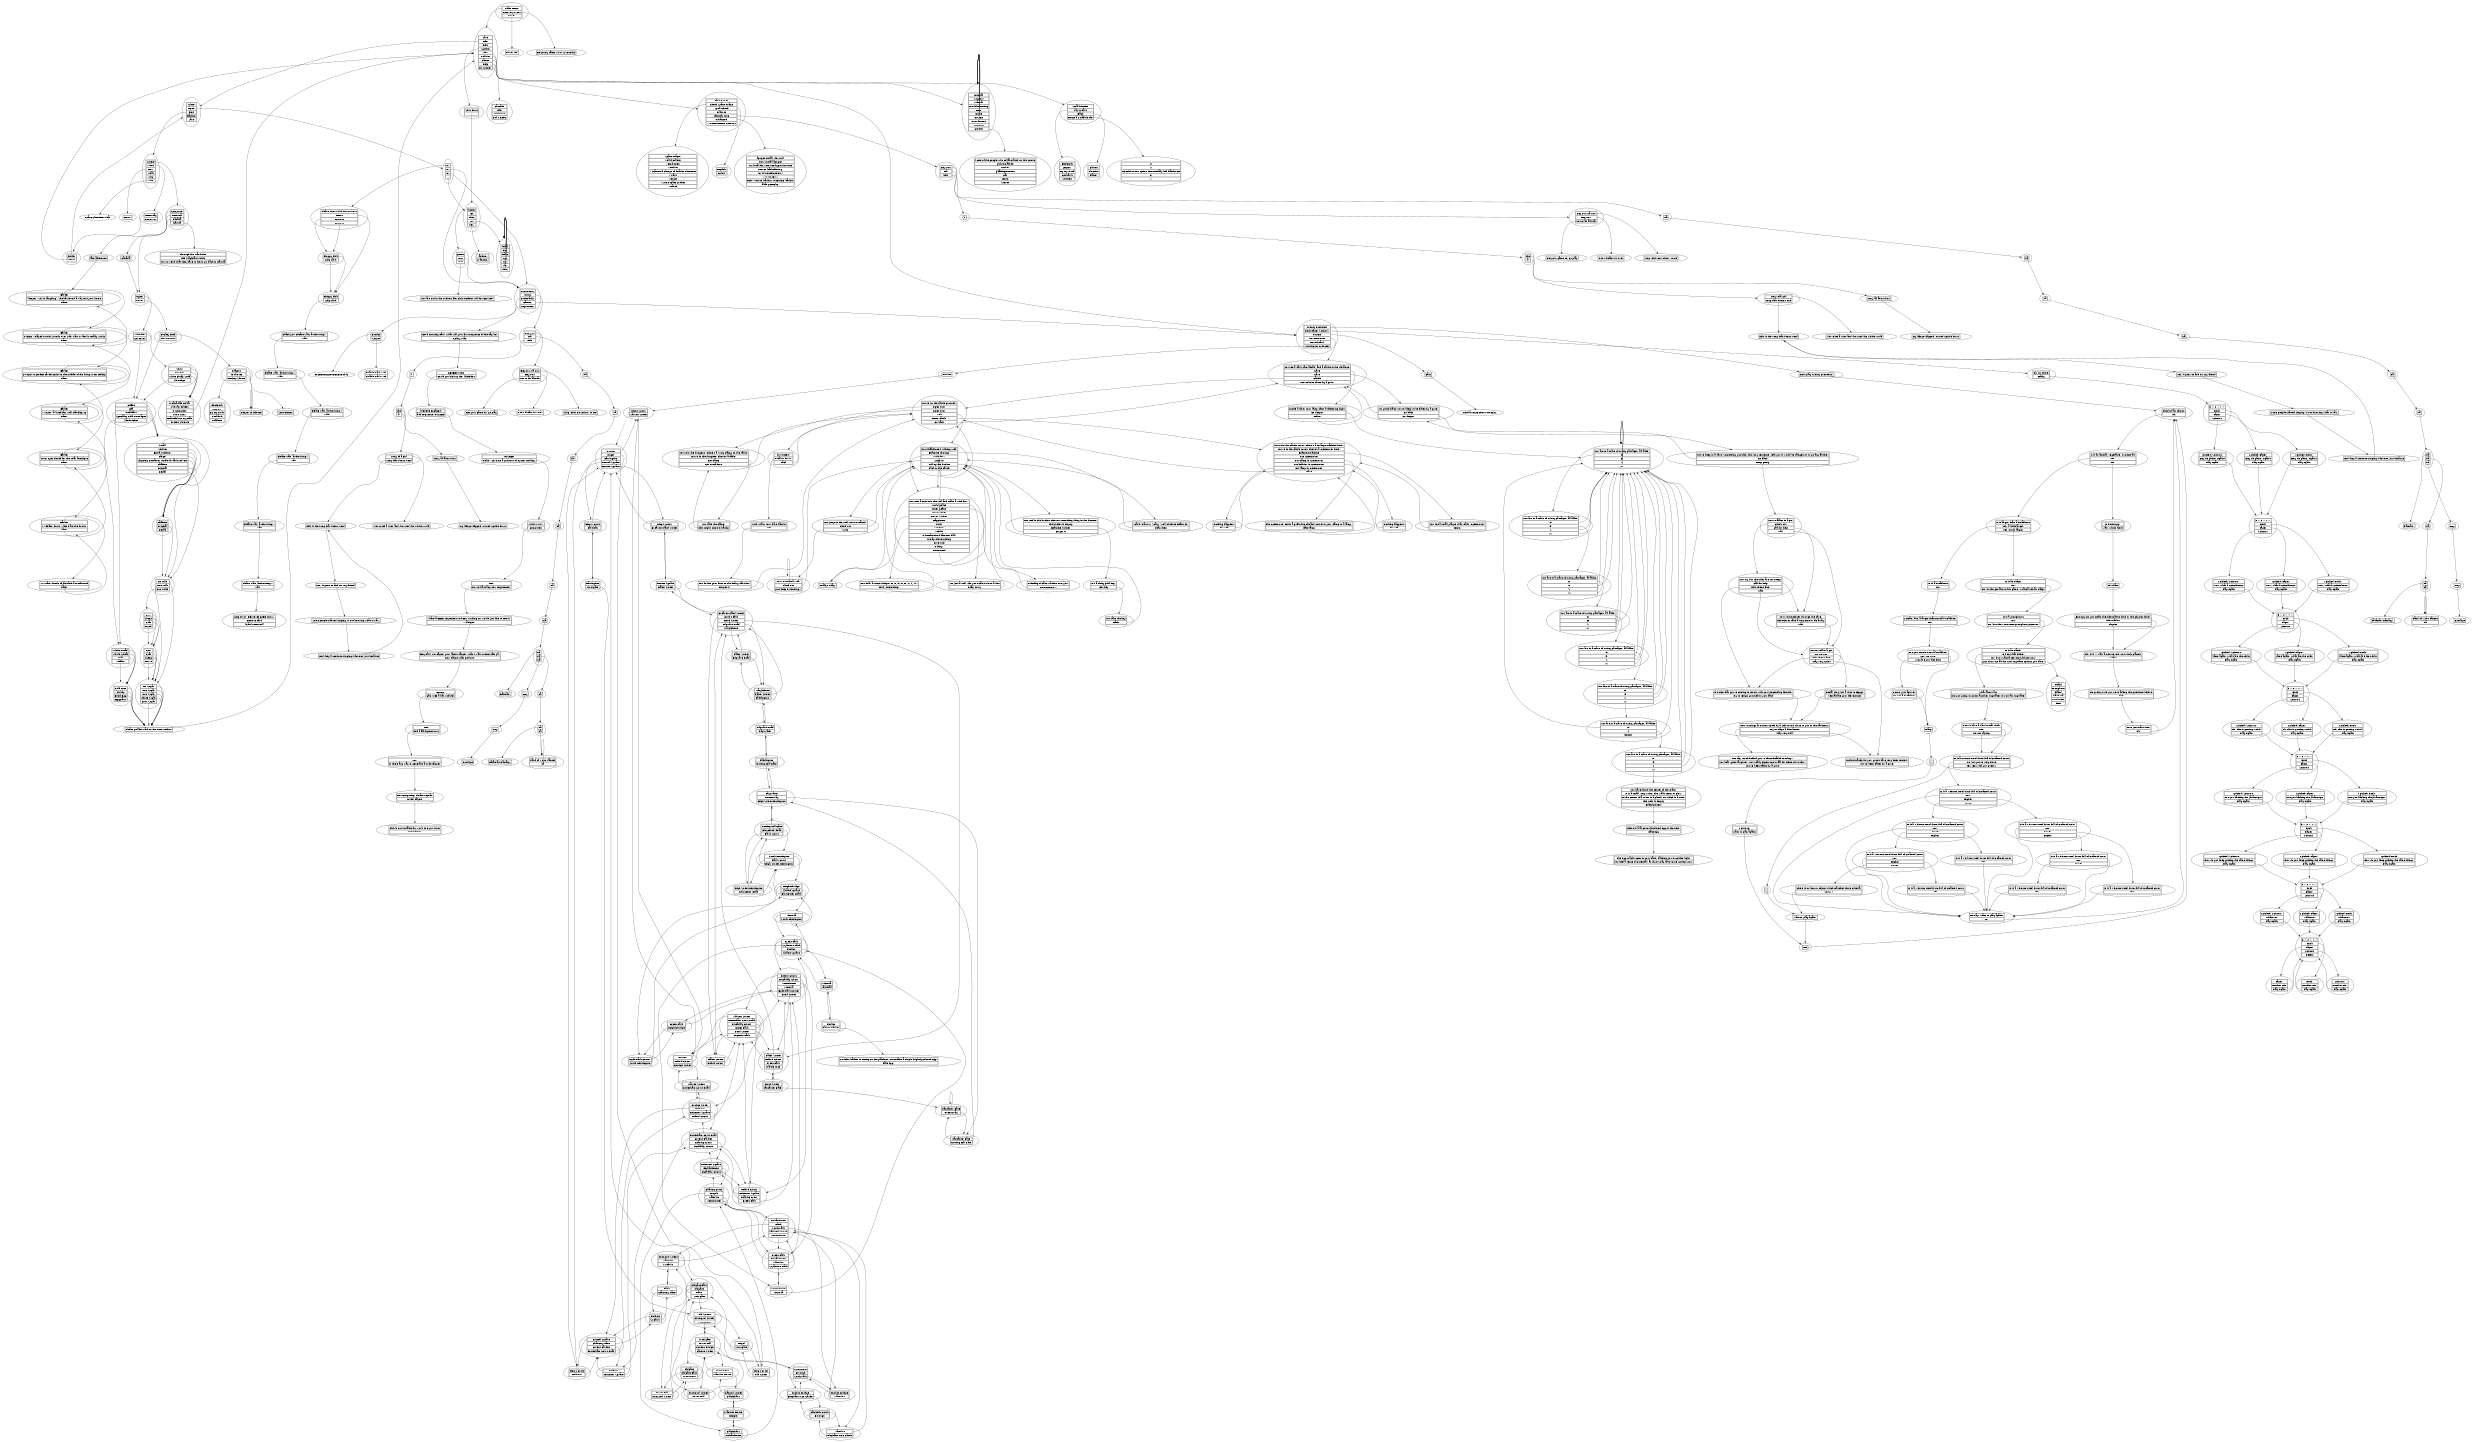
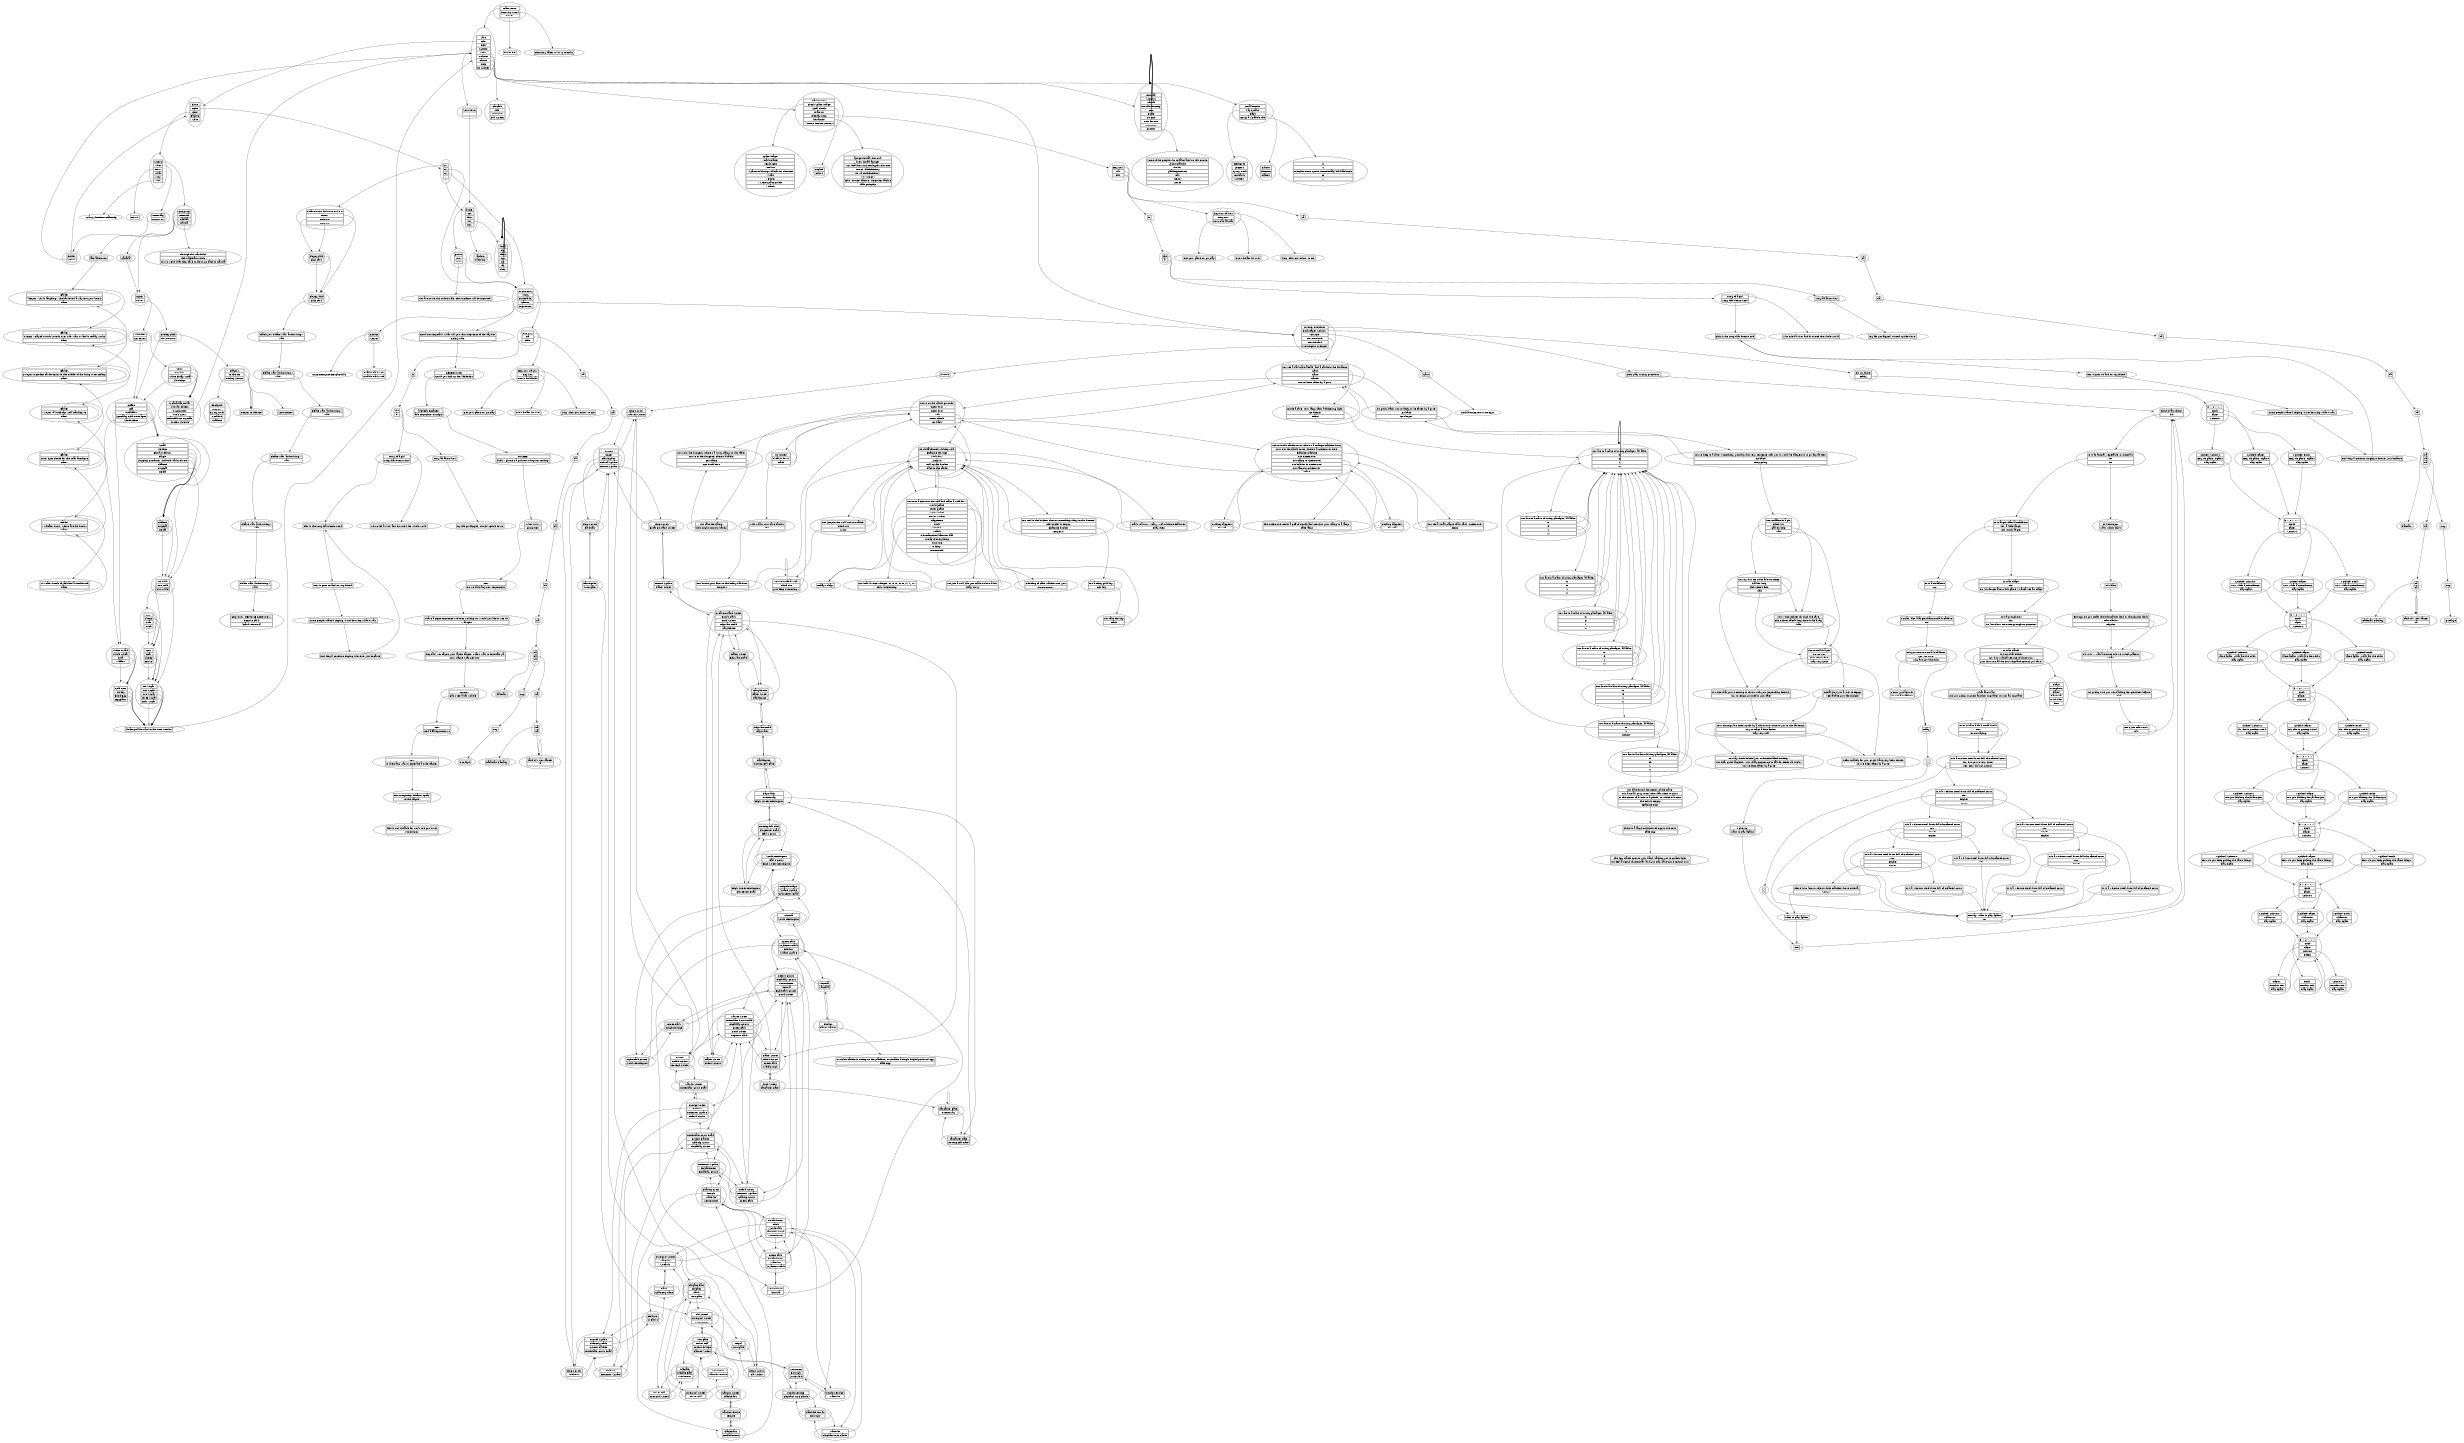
(98, 217) -> (101, 217)
